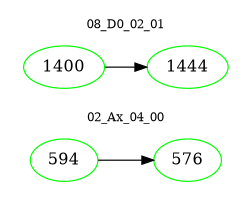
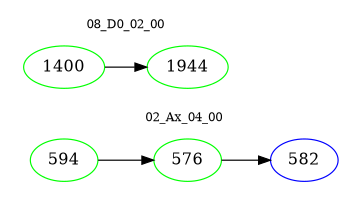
(126, 25) -> (126, 25)
(188, 67) -> (188, 67)
none -> (304, 160)
